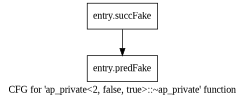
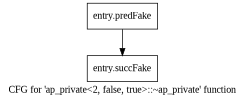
(122, 39) -> (122, 39)
